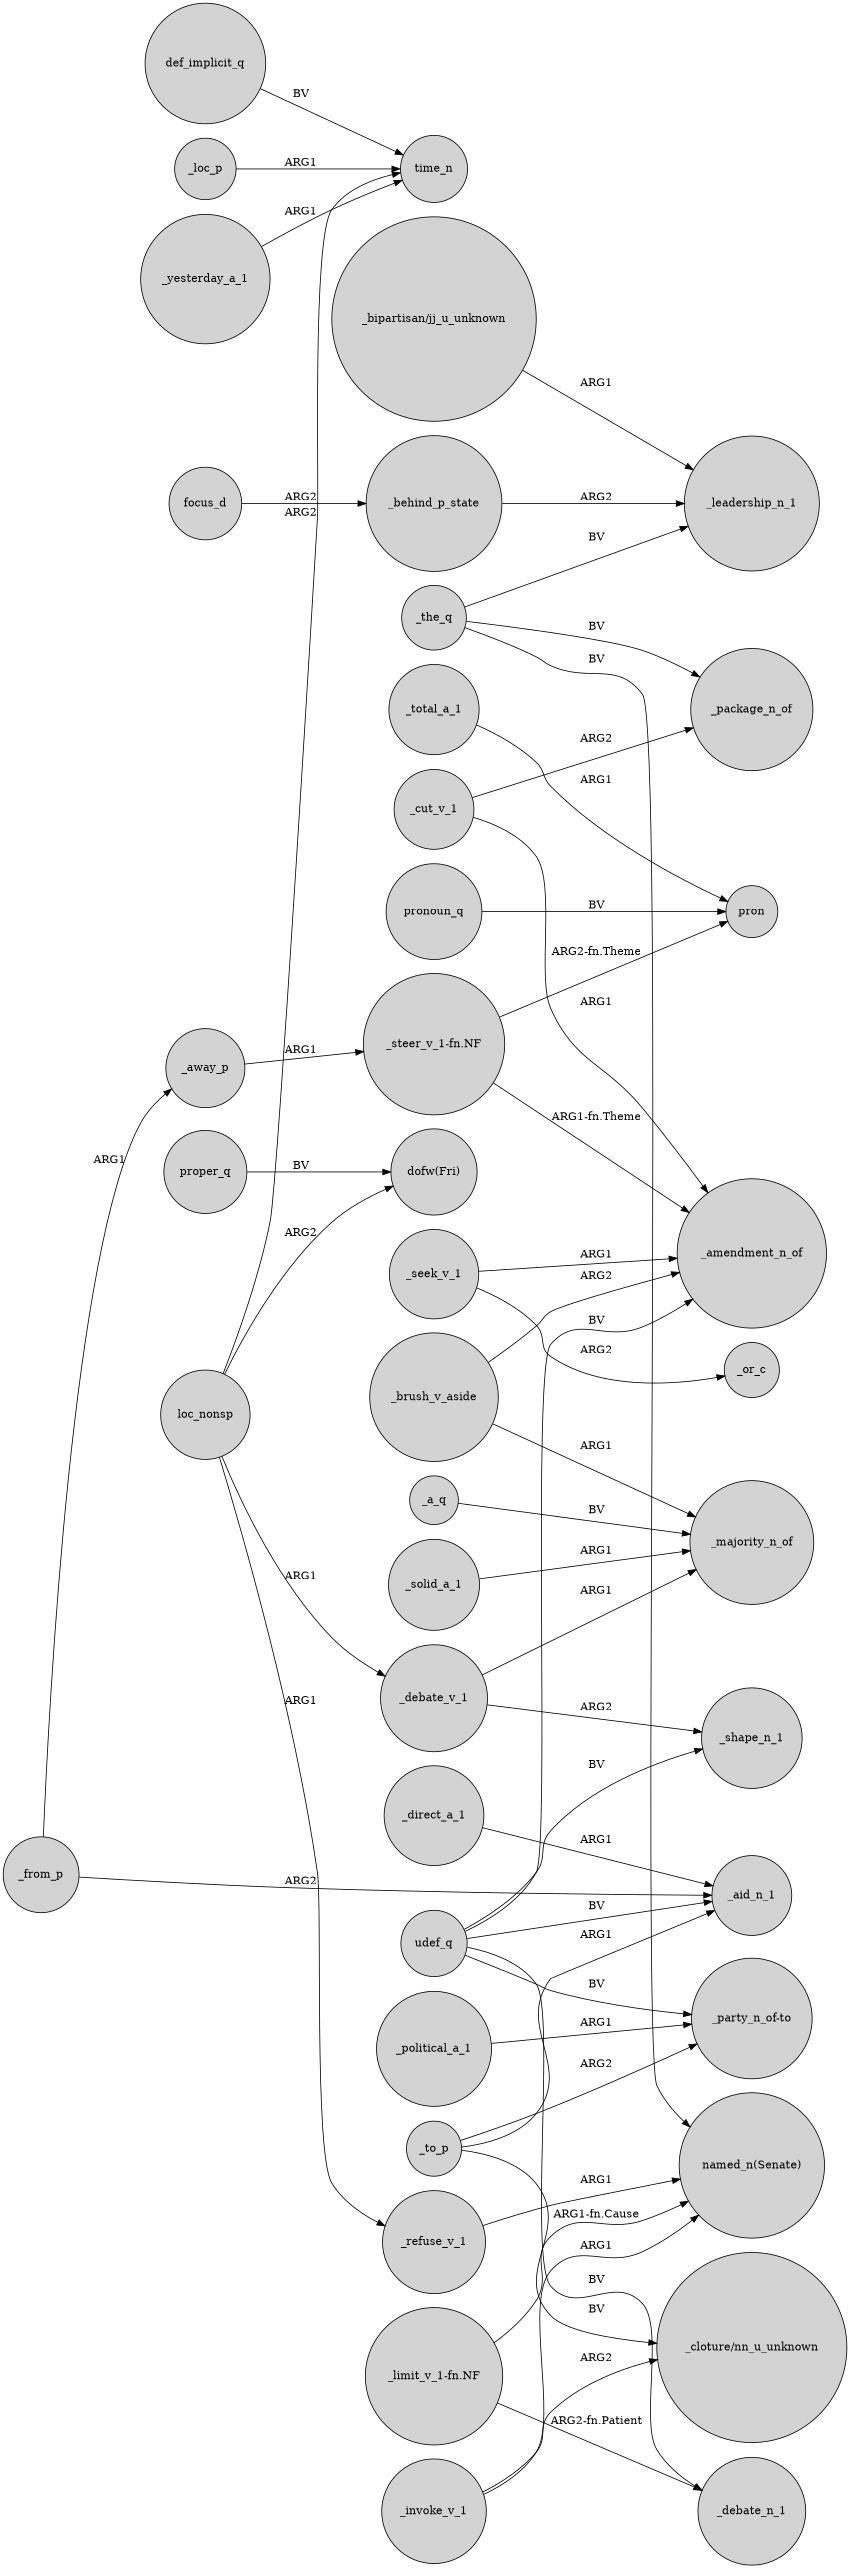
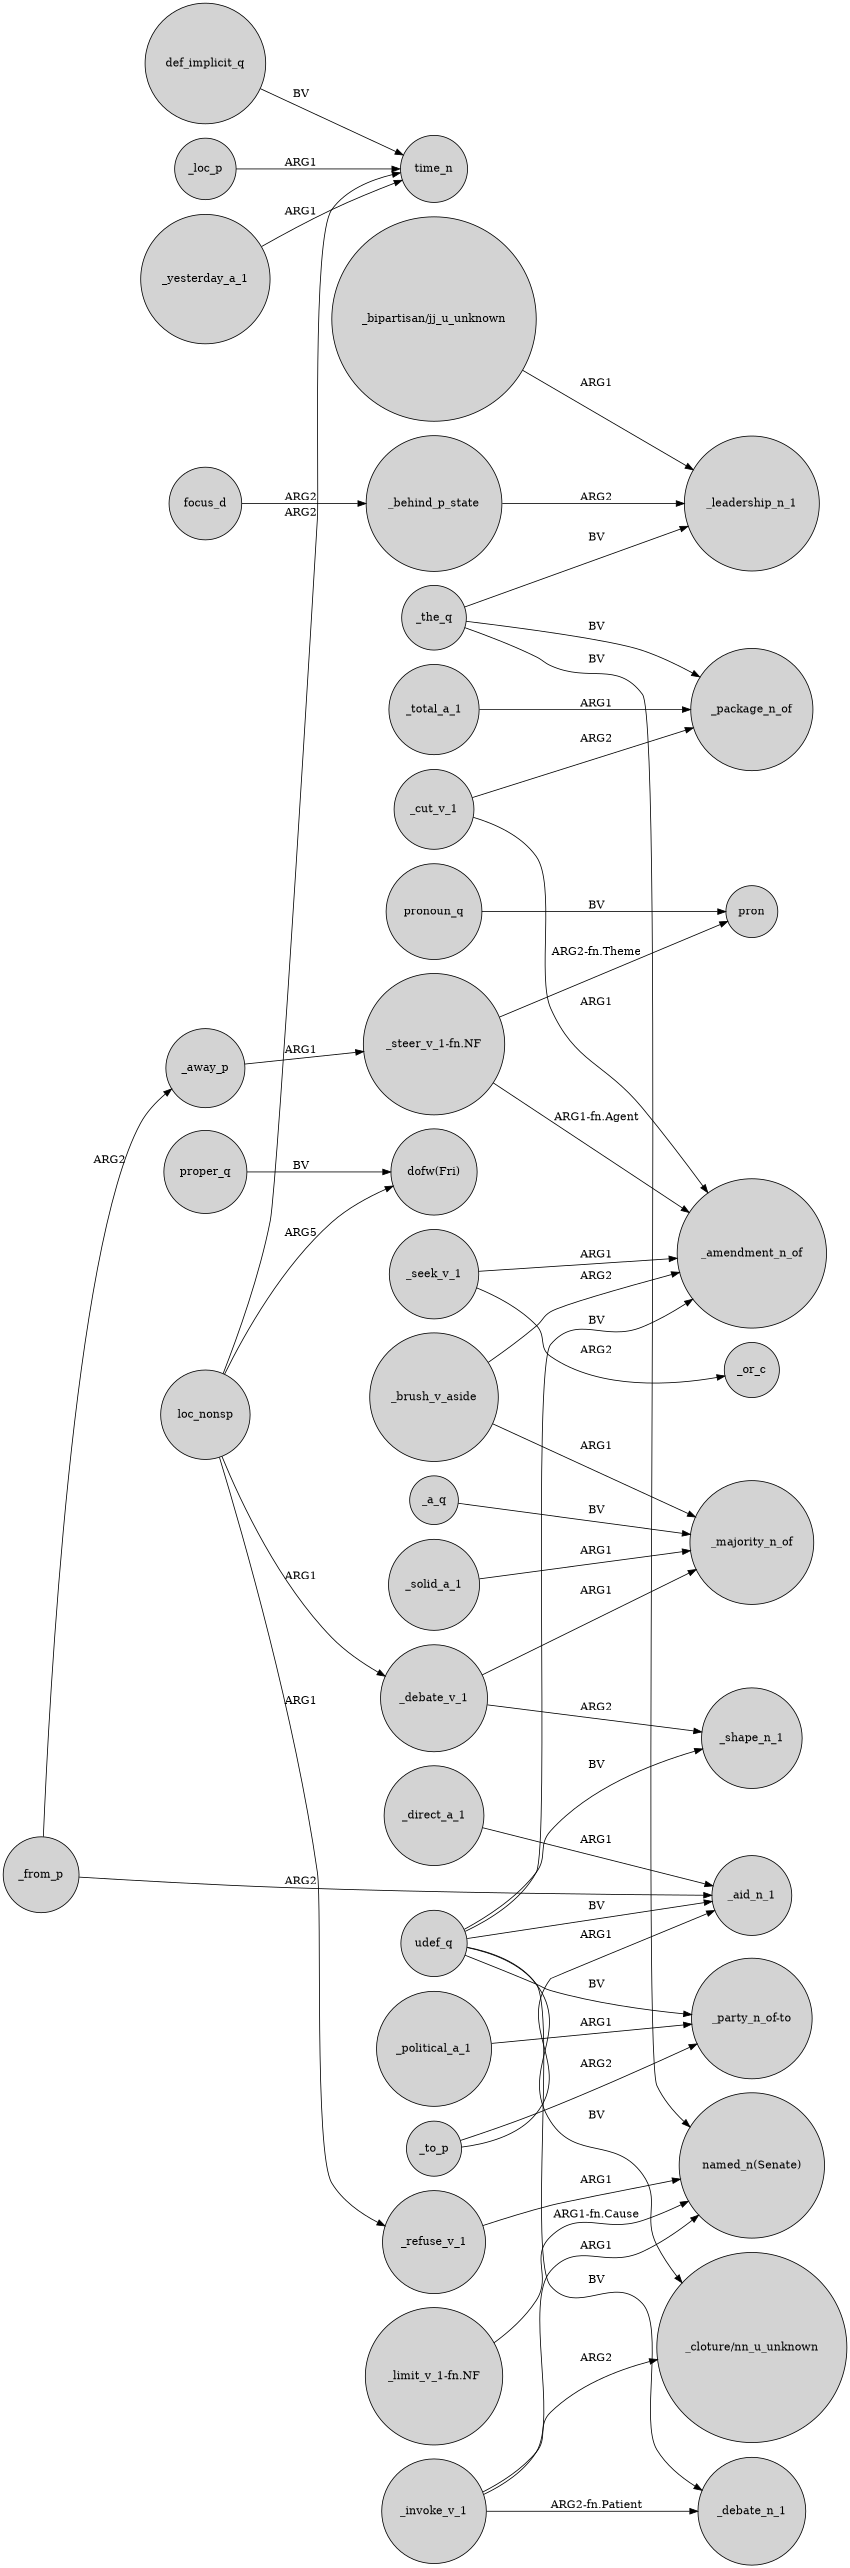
(590, 821) -> (581, 710)
(597, 1117) -> (597, 1117)
(110, 1160) -> (110, 1160)
(301, 1233) -> (301, 1233)
(537, 2276) -> (550, 2120)
(596, 2445) -> (588, 2511)
